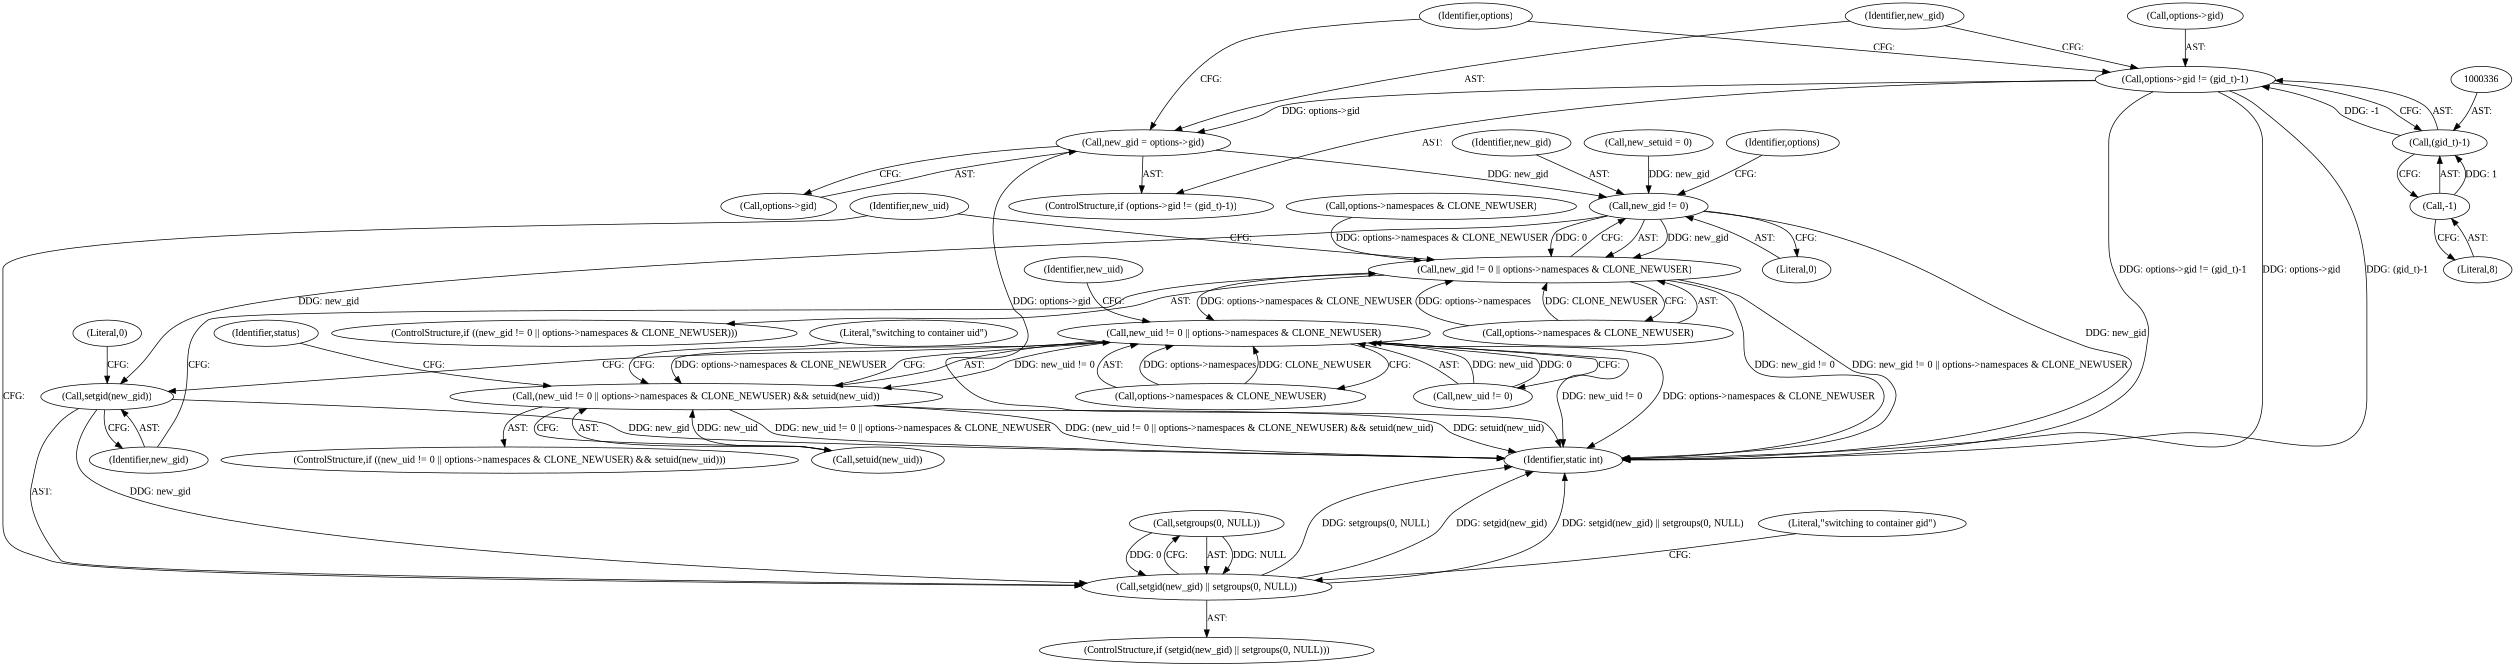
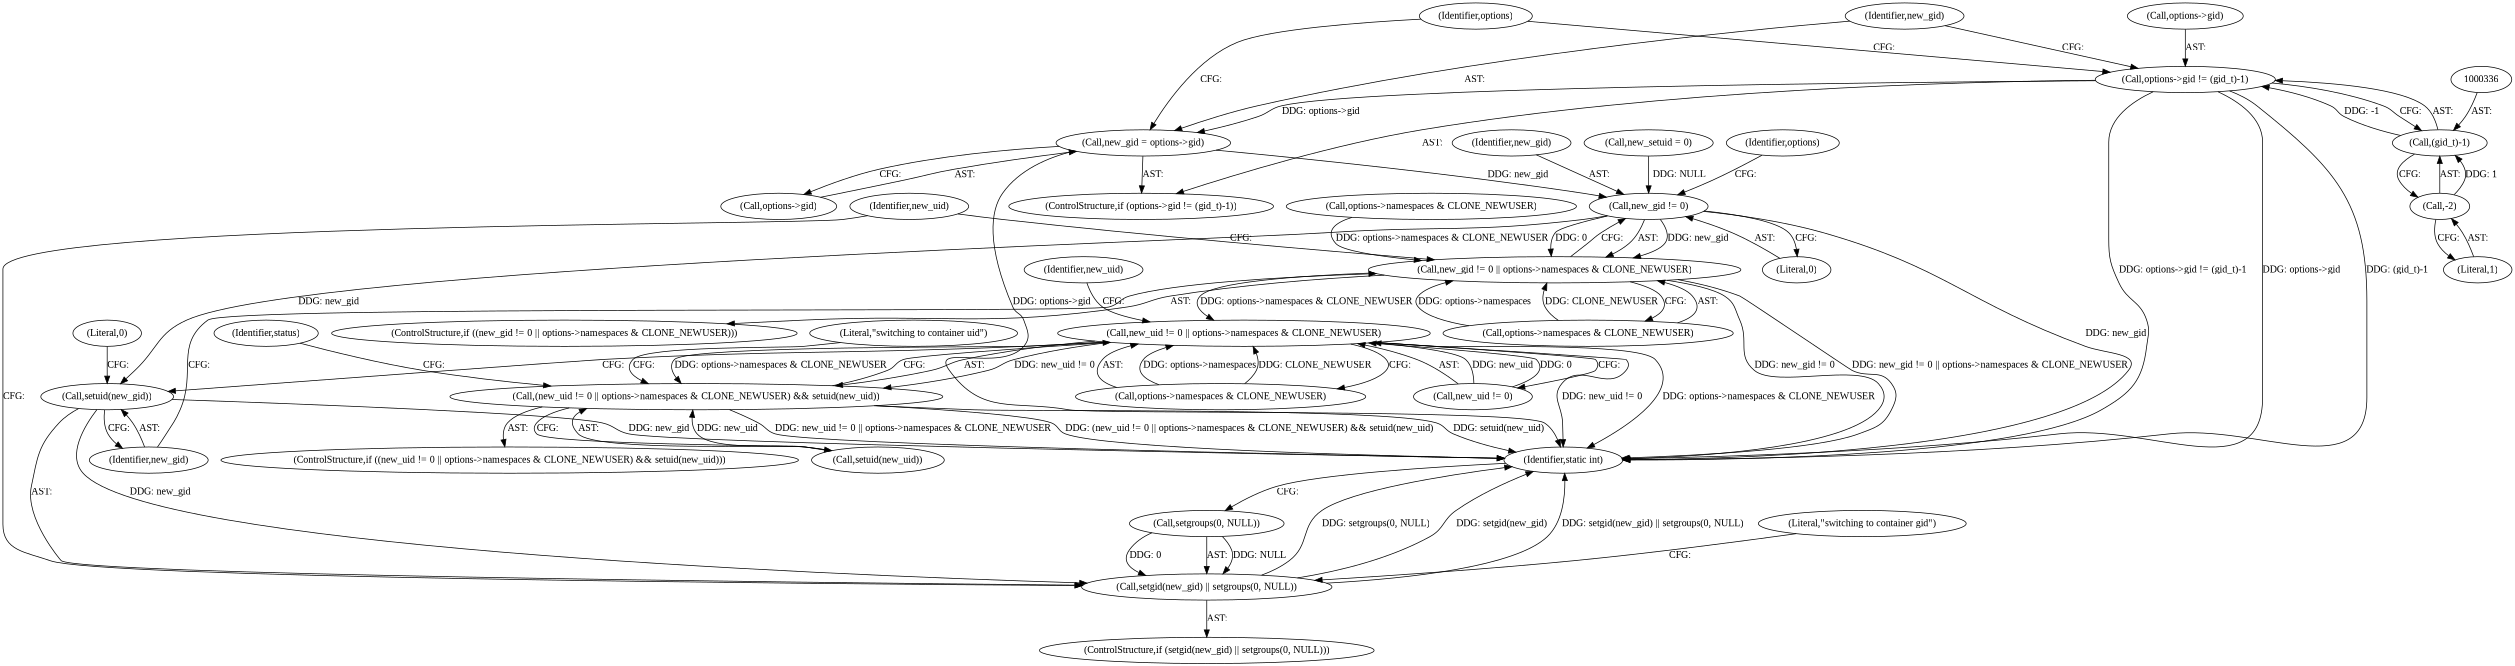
(1679, 175) -> (1679, 175)
(2440, 206) -> (2440, 206)
(2478, 270) -> (2478, 270)
(107, 397) -> (107, 397)
(1165, 559) -> (1366, 473)
